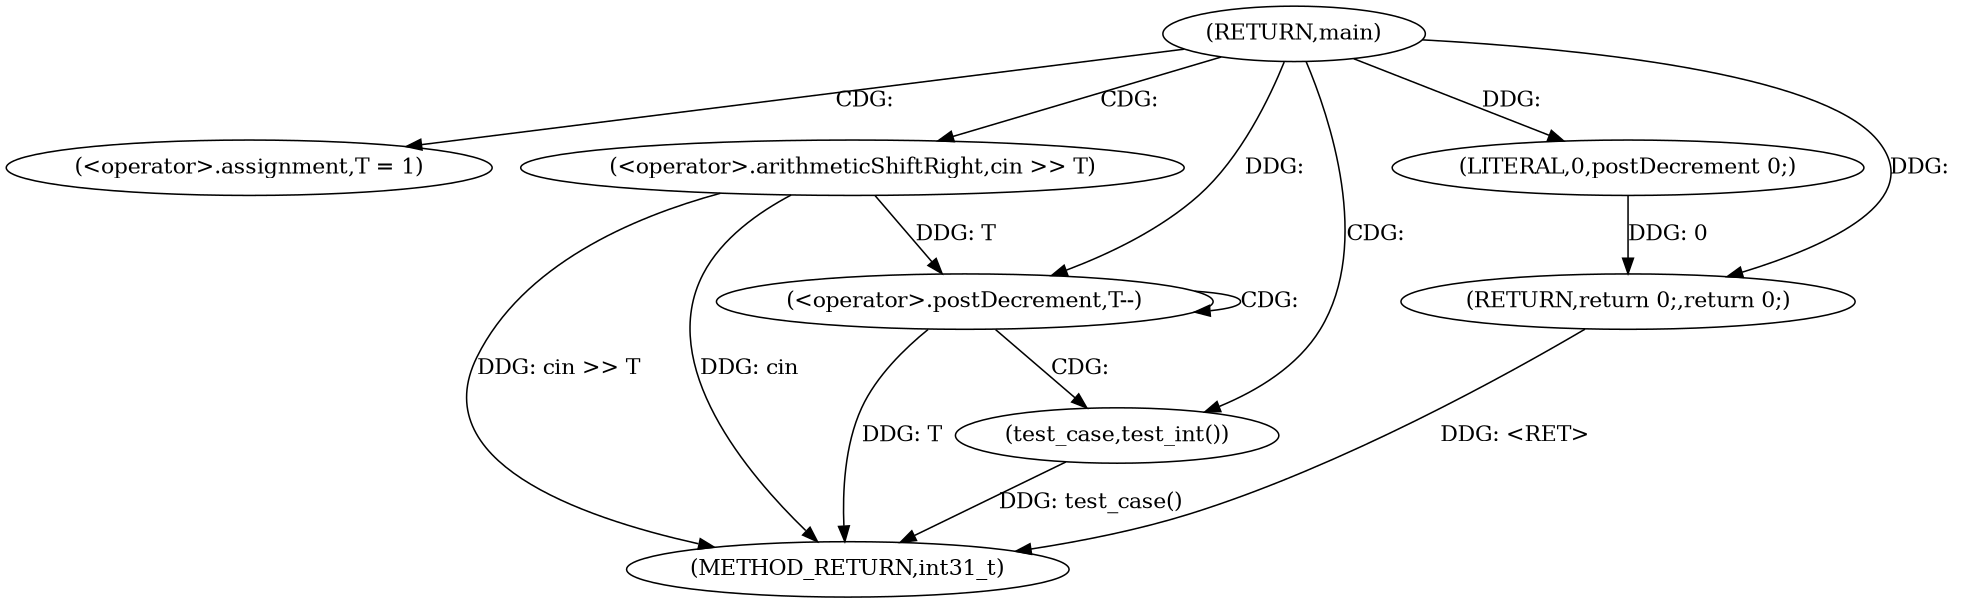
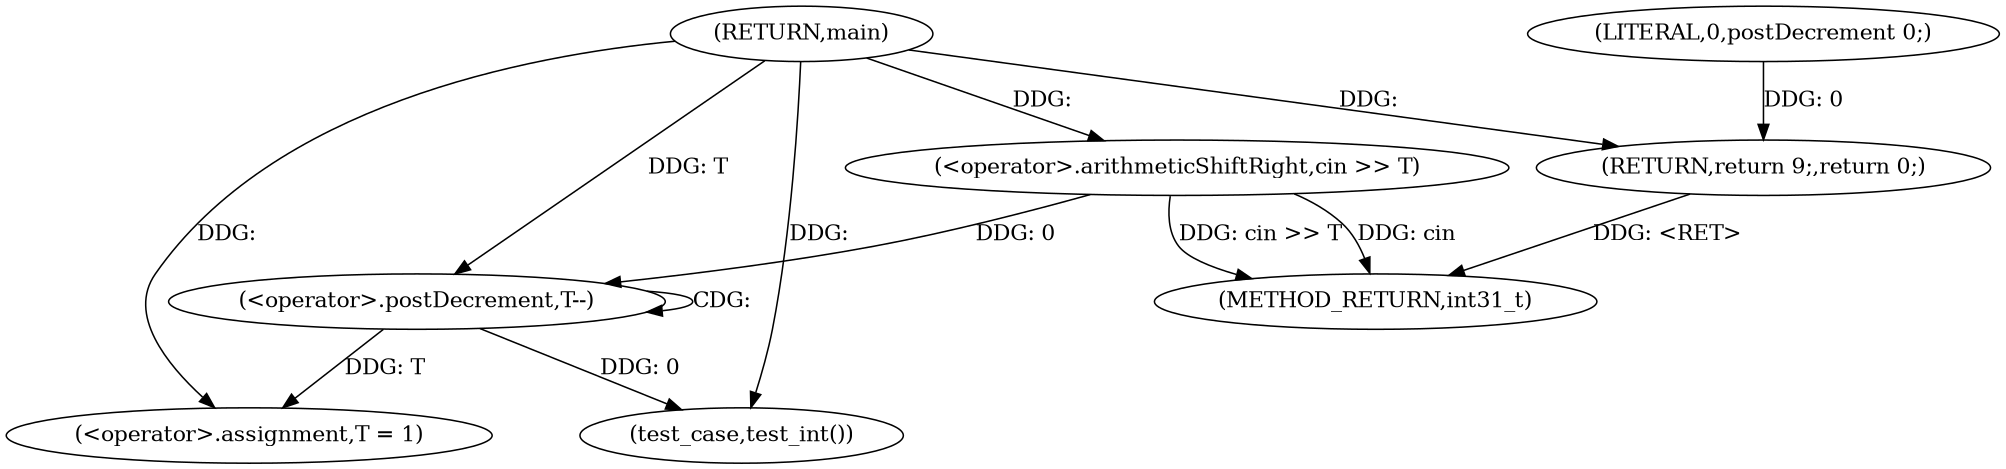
(1451, 97) -> none
(869, 101) -> (230, 235)
(1133, 101) -> (1046, 101)
(1278, 168) -> (688, 168)
(956, 235) -> (1016, 235)
(1380, 235) -> (822, 235)
(1628, 302) -> (1763, 168)
(1084, 369) -> (640, 369)
(859, 416) -> (339, 364)
(990, 499) -> none
